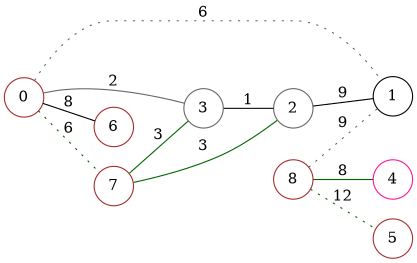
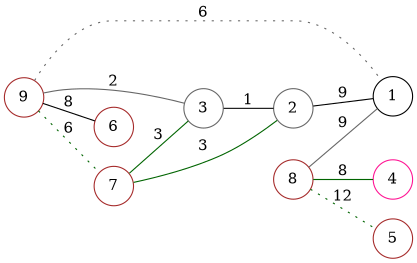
(24, 97) -> (24, 97)
(343, 138) -> (343, 138)
